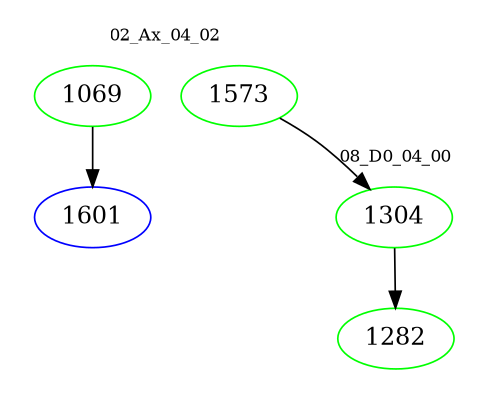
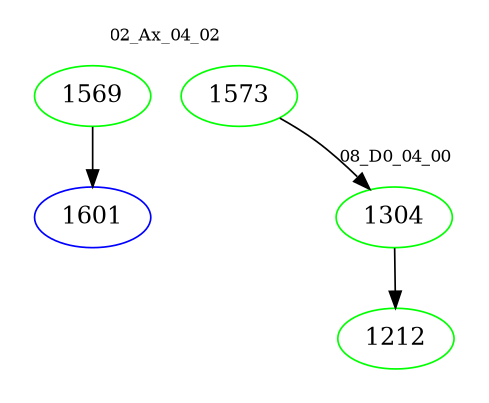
(93, 96) -> (93, 96)
(396, 339) -> (396, 339)
